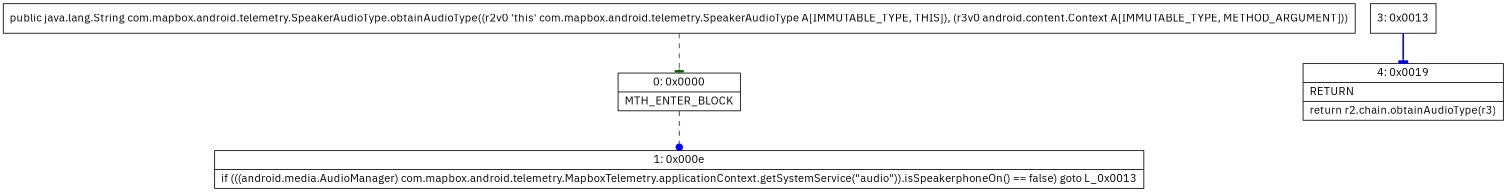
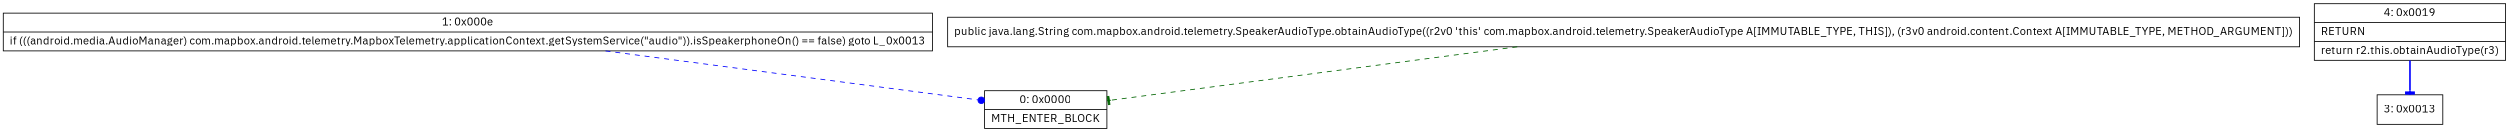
(1403, 46) -> (2410, 75)
(1403, 110) -> (2410, 50)
(679, 127) -> (792, 75)
